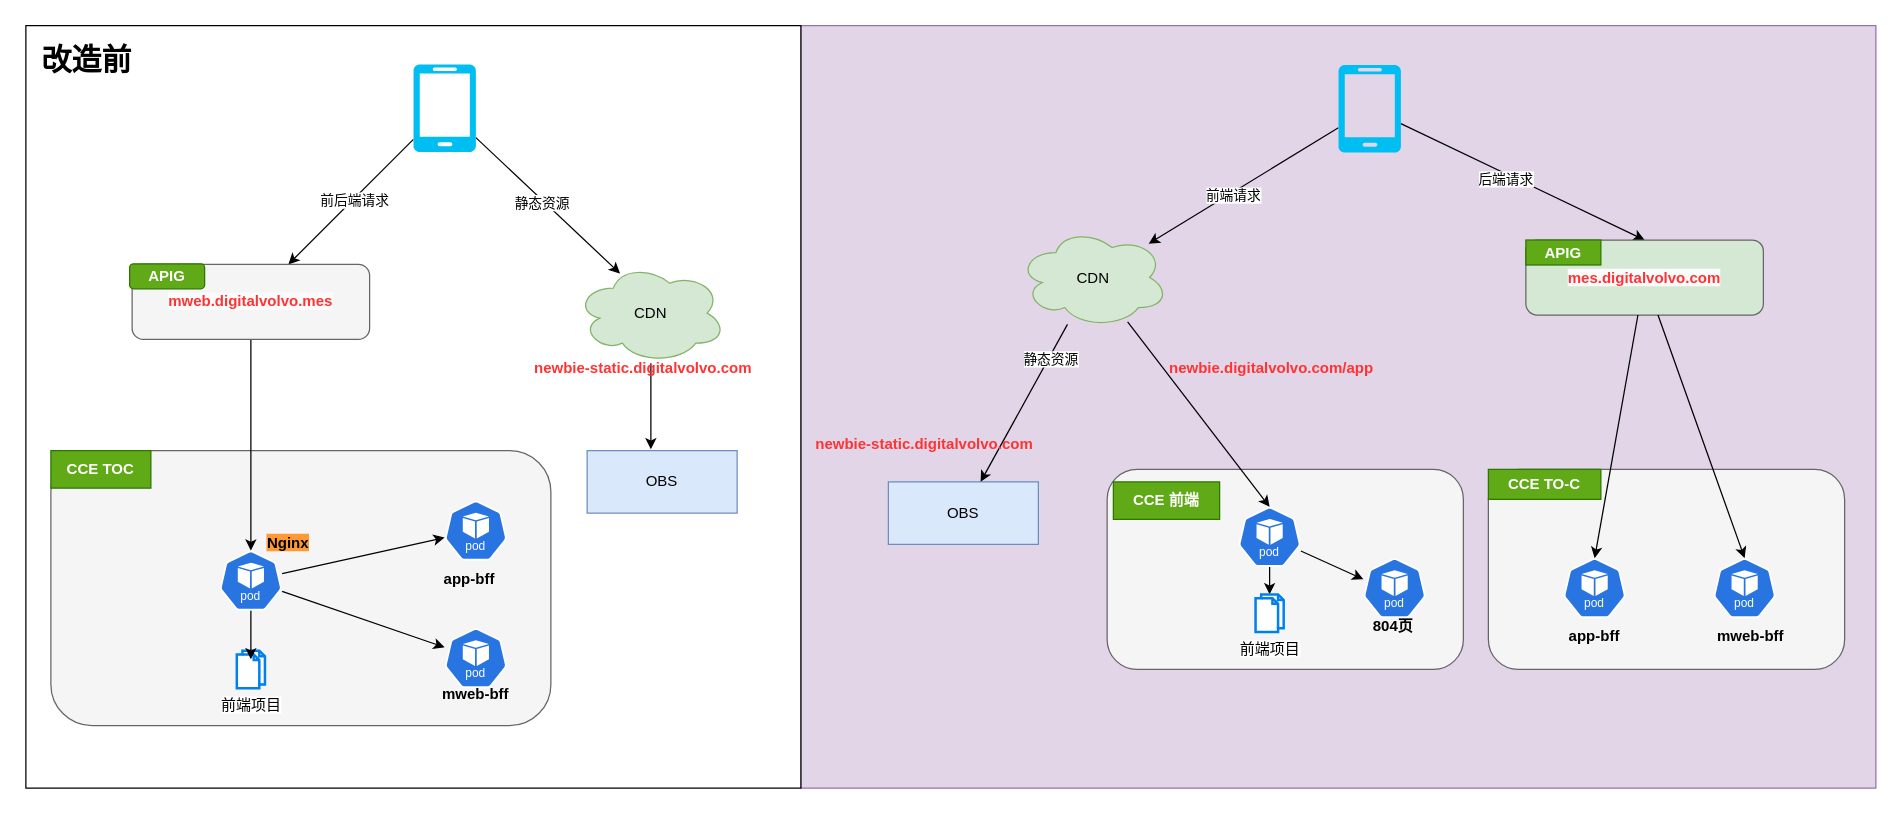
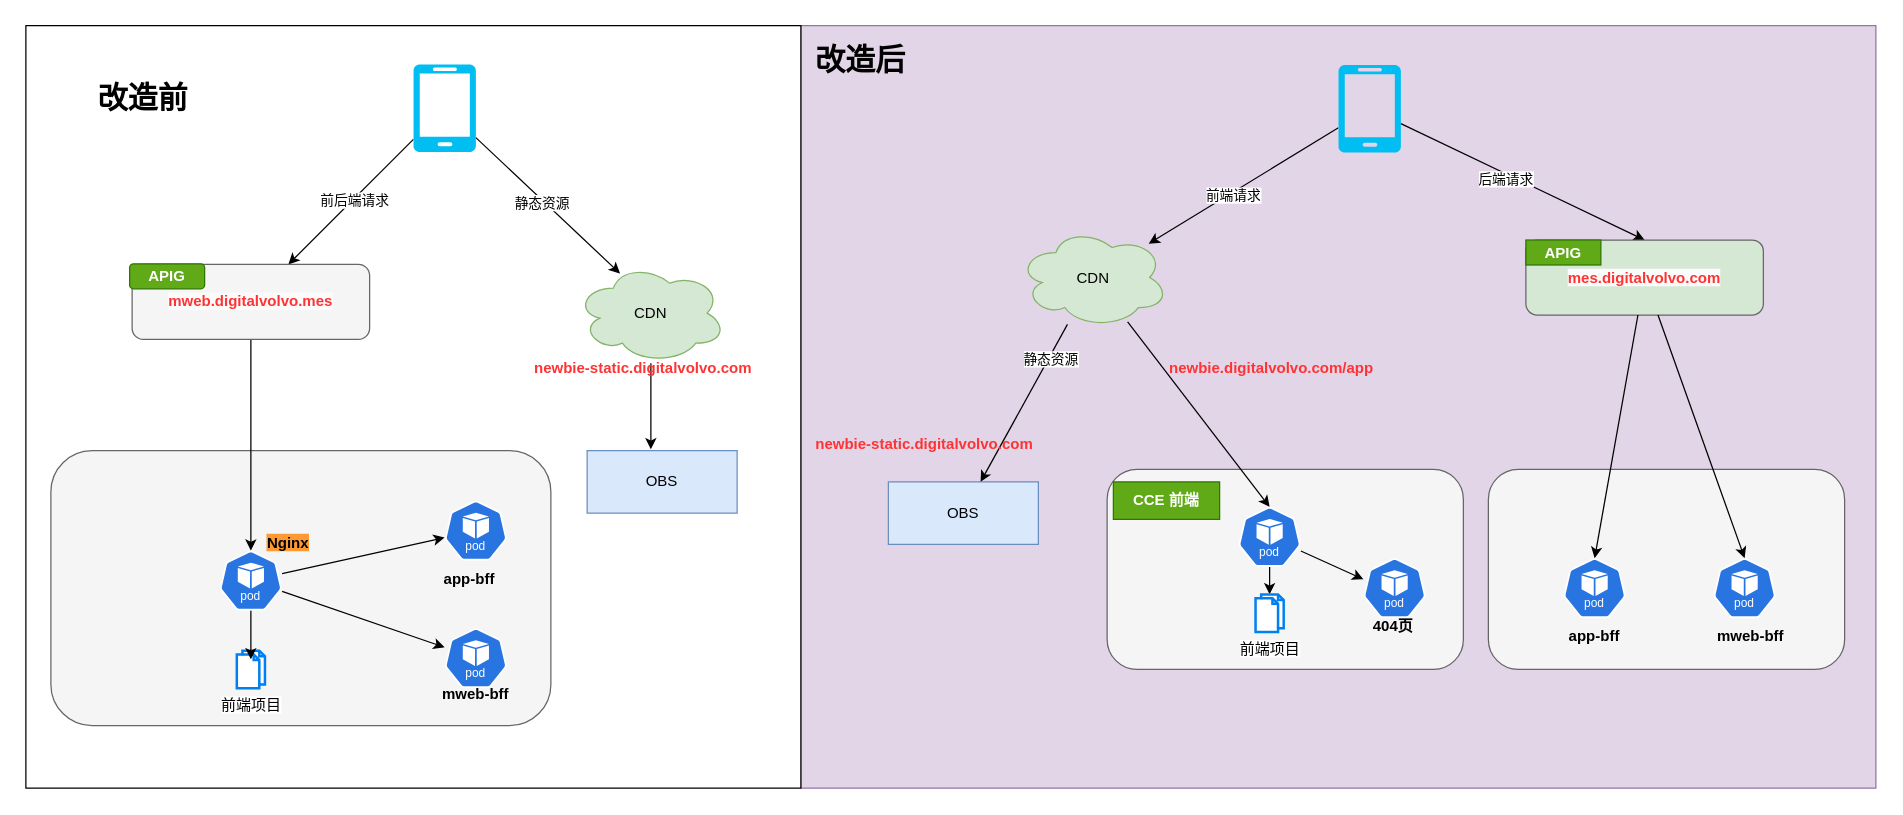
(152, 109) -> (208, 146)
none -> (926, 109)
(101, 469) -> none
(1544, 484) -> none
(1393, 627) -> (1393, 627)
